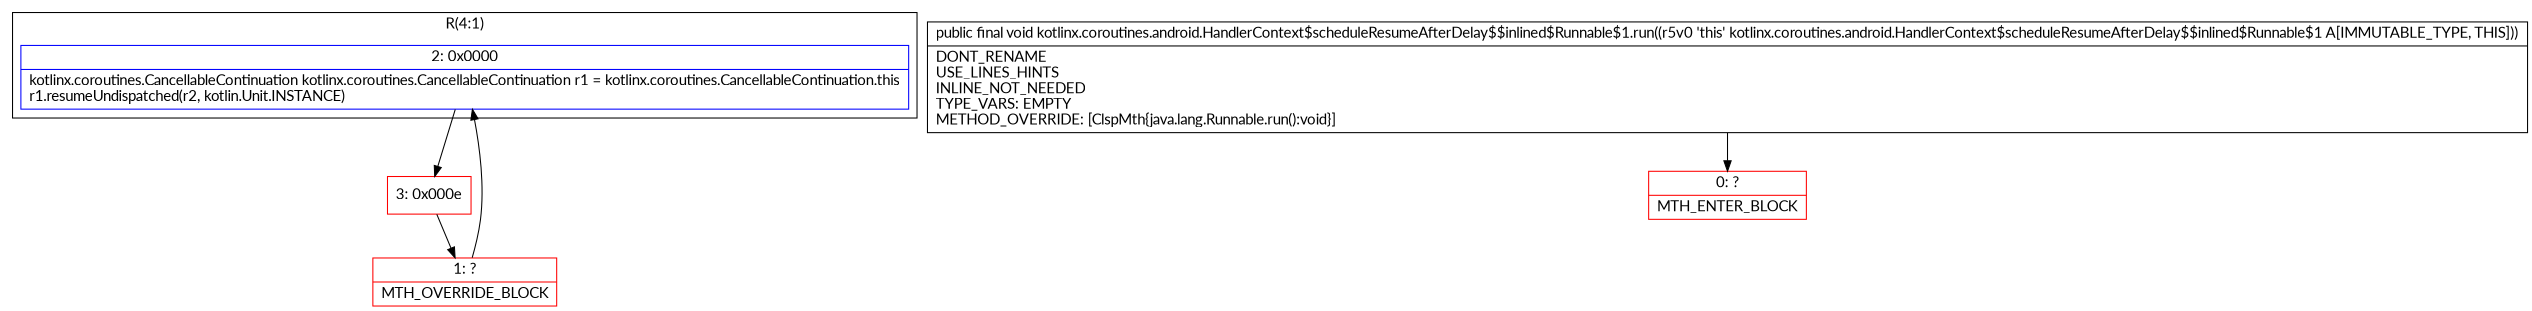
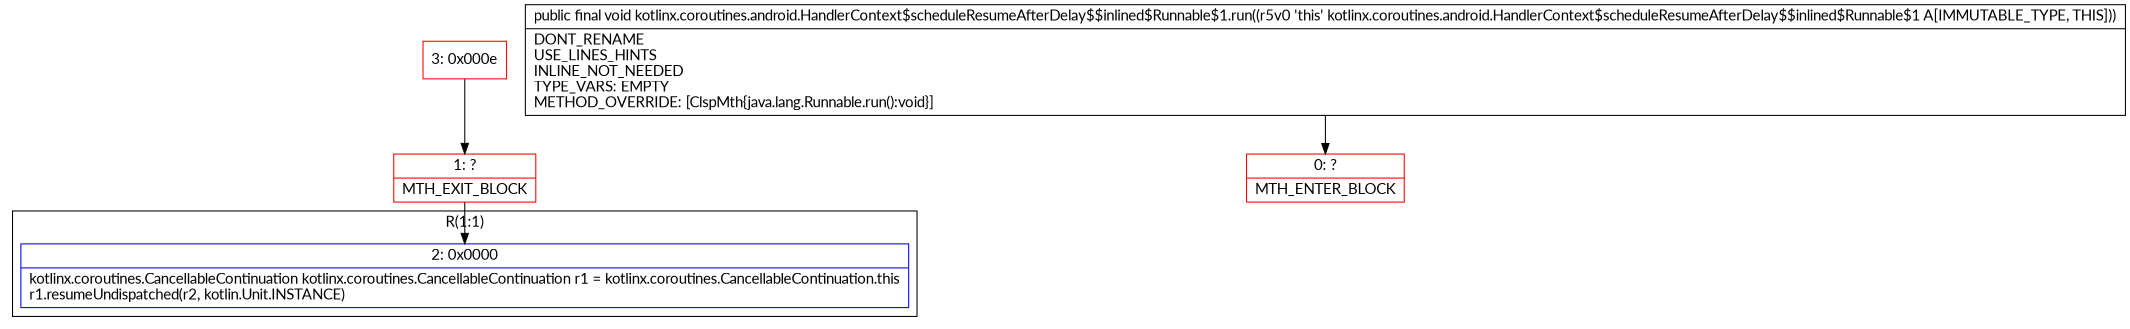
(465, 25) -> (465, 223)
(447, 138) -> none
(465, 293) -> (465, 190)
